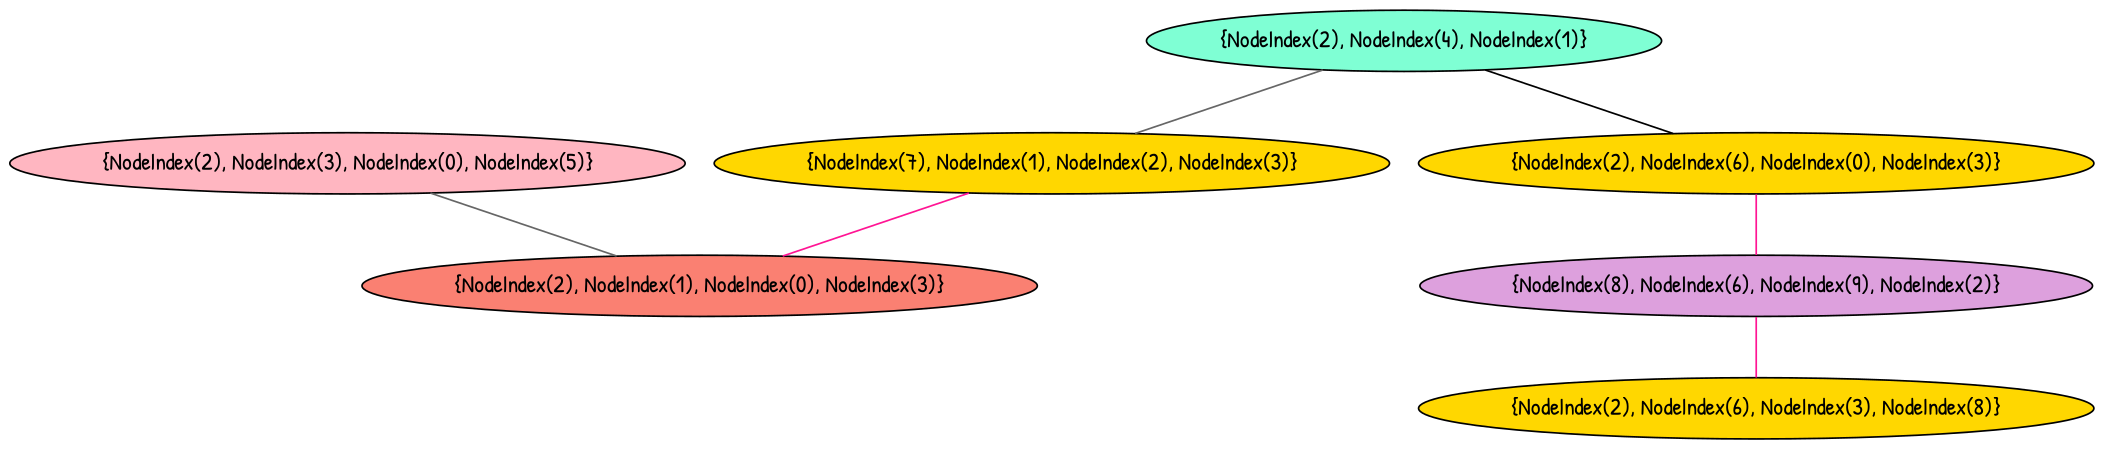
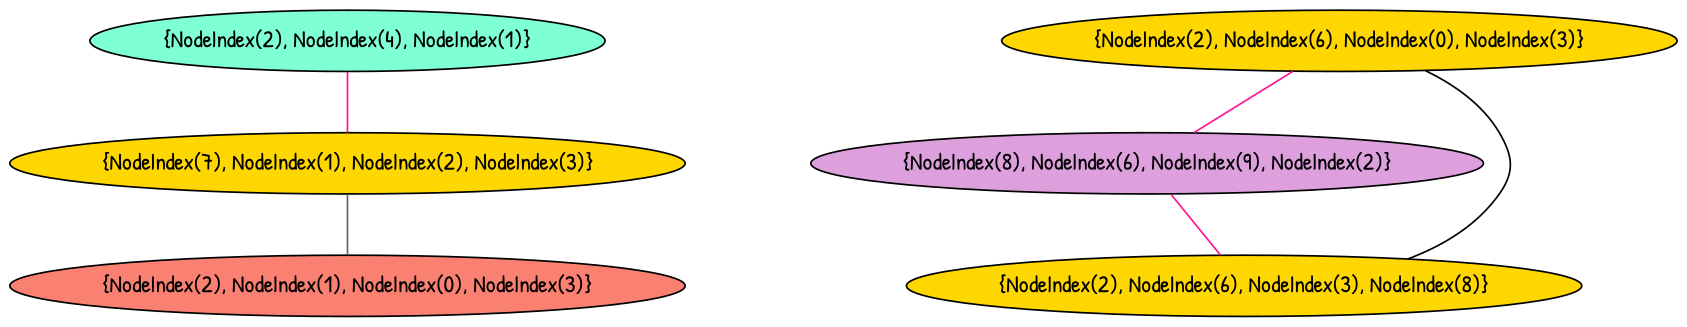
(1229, 102) -> (347, 102)
(1579, 102) -> (1510, 171)
(347, 163) -> none
(876, 225) -> (347, 225)
